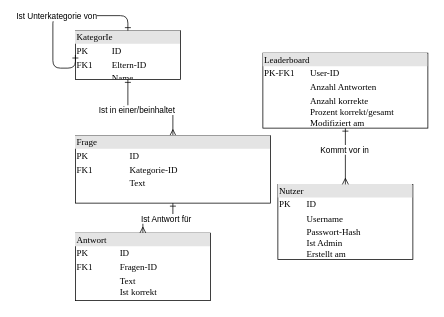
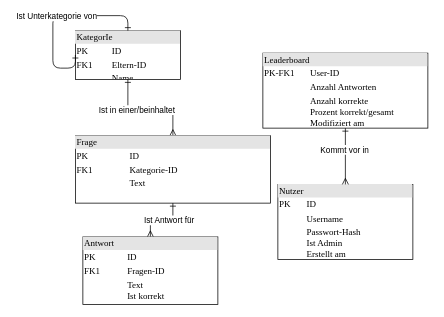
(143, 267) -> (150, 270)
